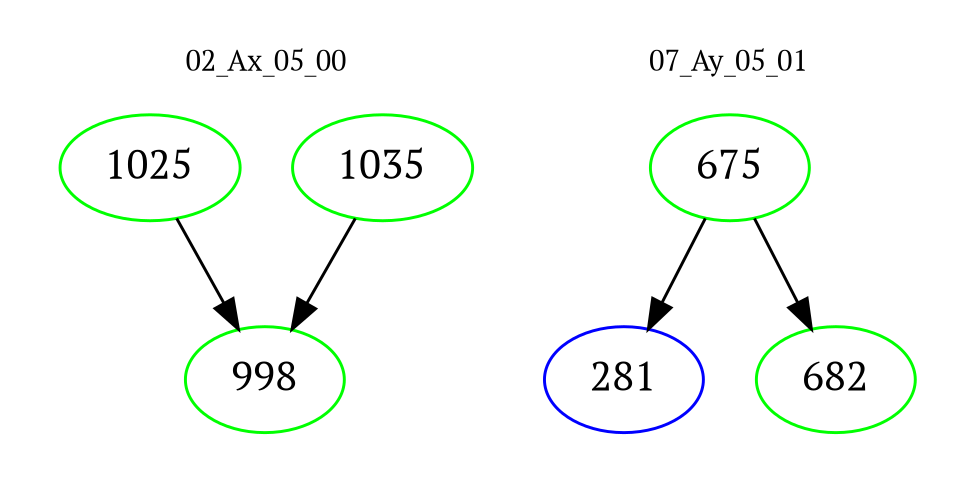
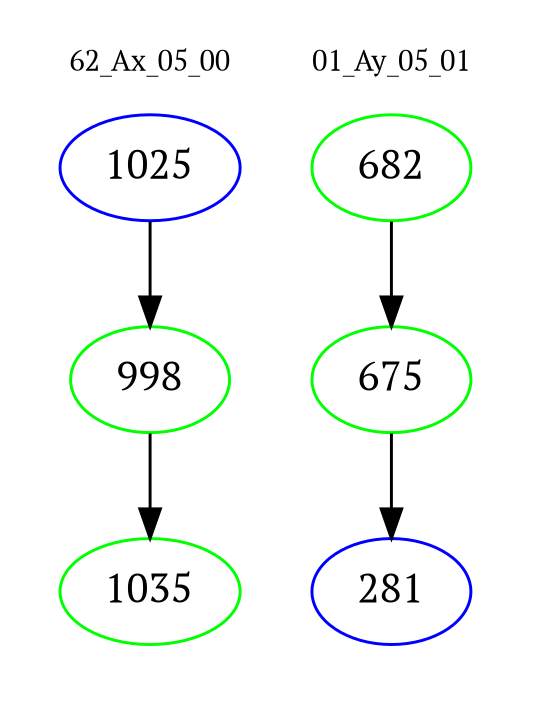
(266, 63) -> (150, 63)
(730, 63) -> (393, 63)
(150, 168) -> (150, 168)
(331, 261) -> (150, 471)
(776, 261) -> (391, 259)
